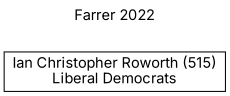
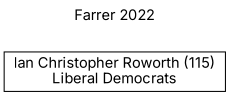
(115, 72) -> (115, 72)
